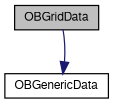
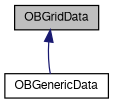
(65, 46) -> (49, 58)
